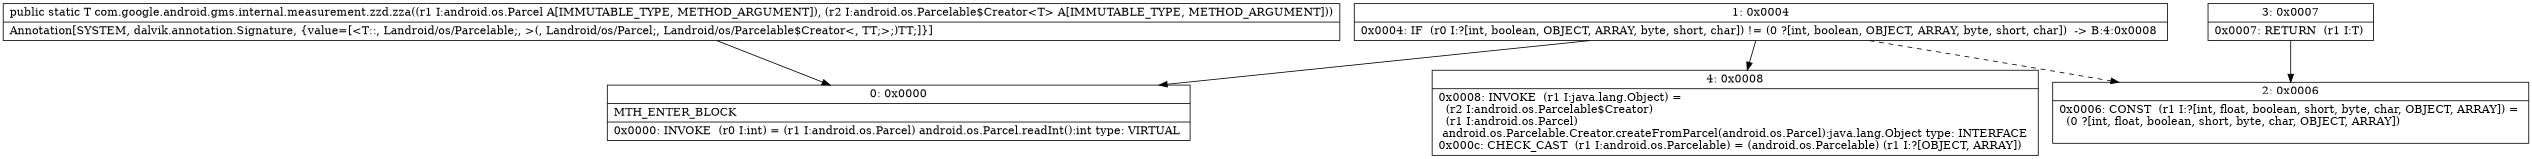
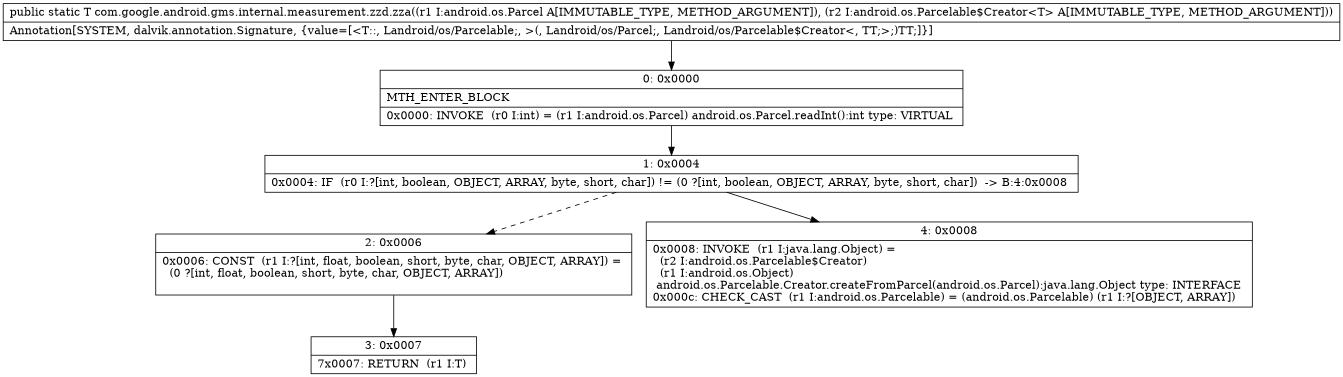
(2291, 31) -> (394, 364)
(2291, 57) -> (394, 312)
(1378, 62) -> (672, 136)
(1508, 122) -> (723, 273)
